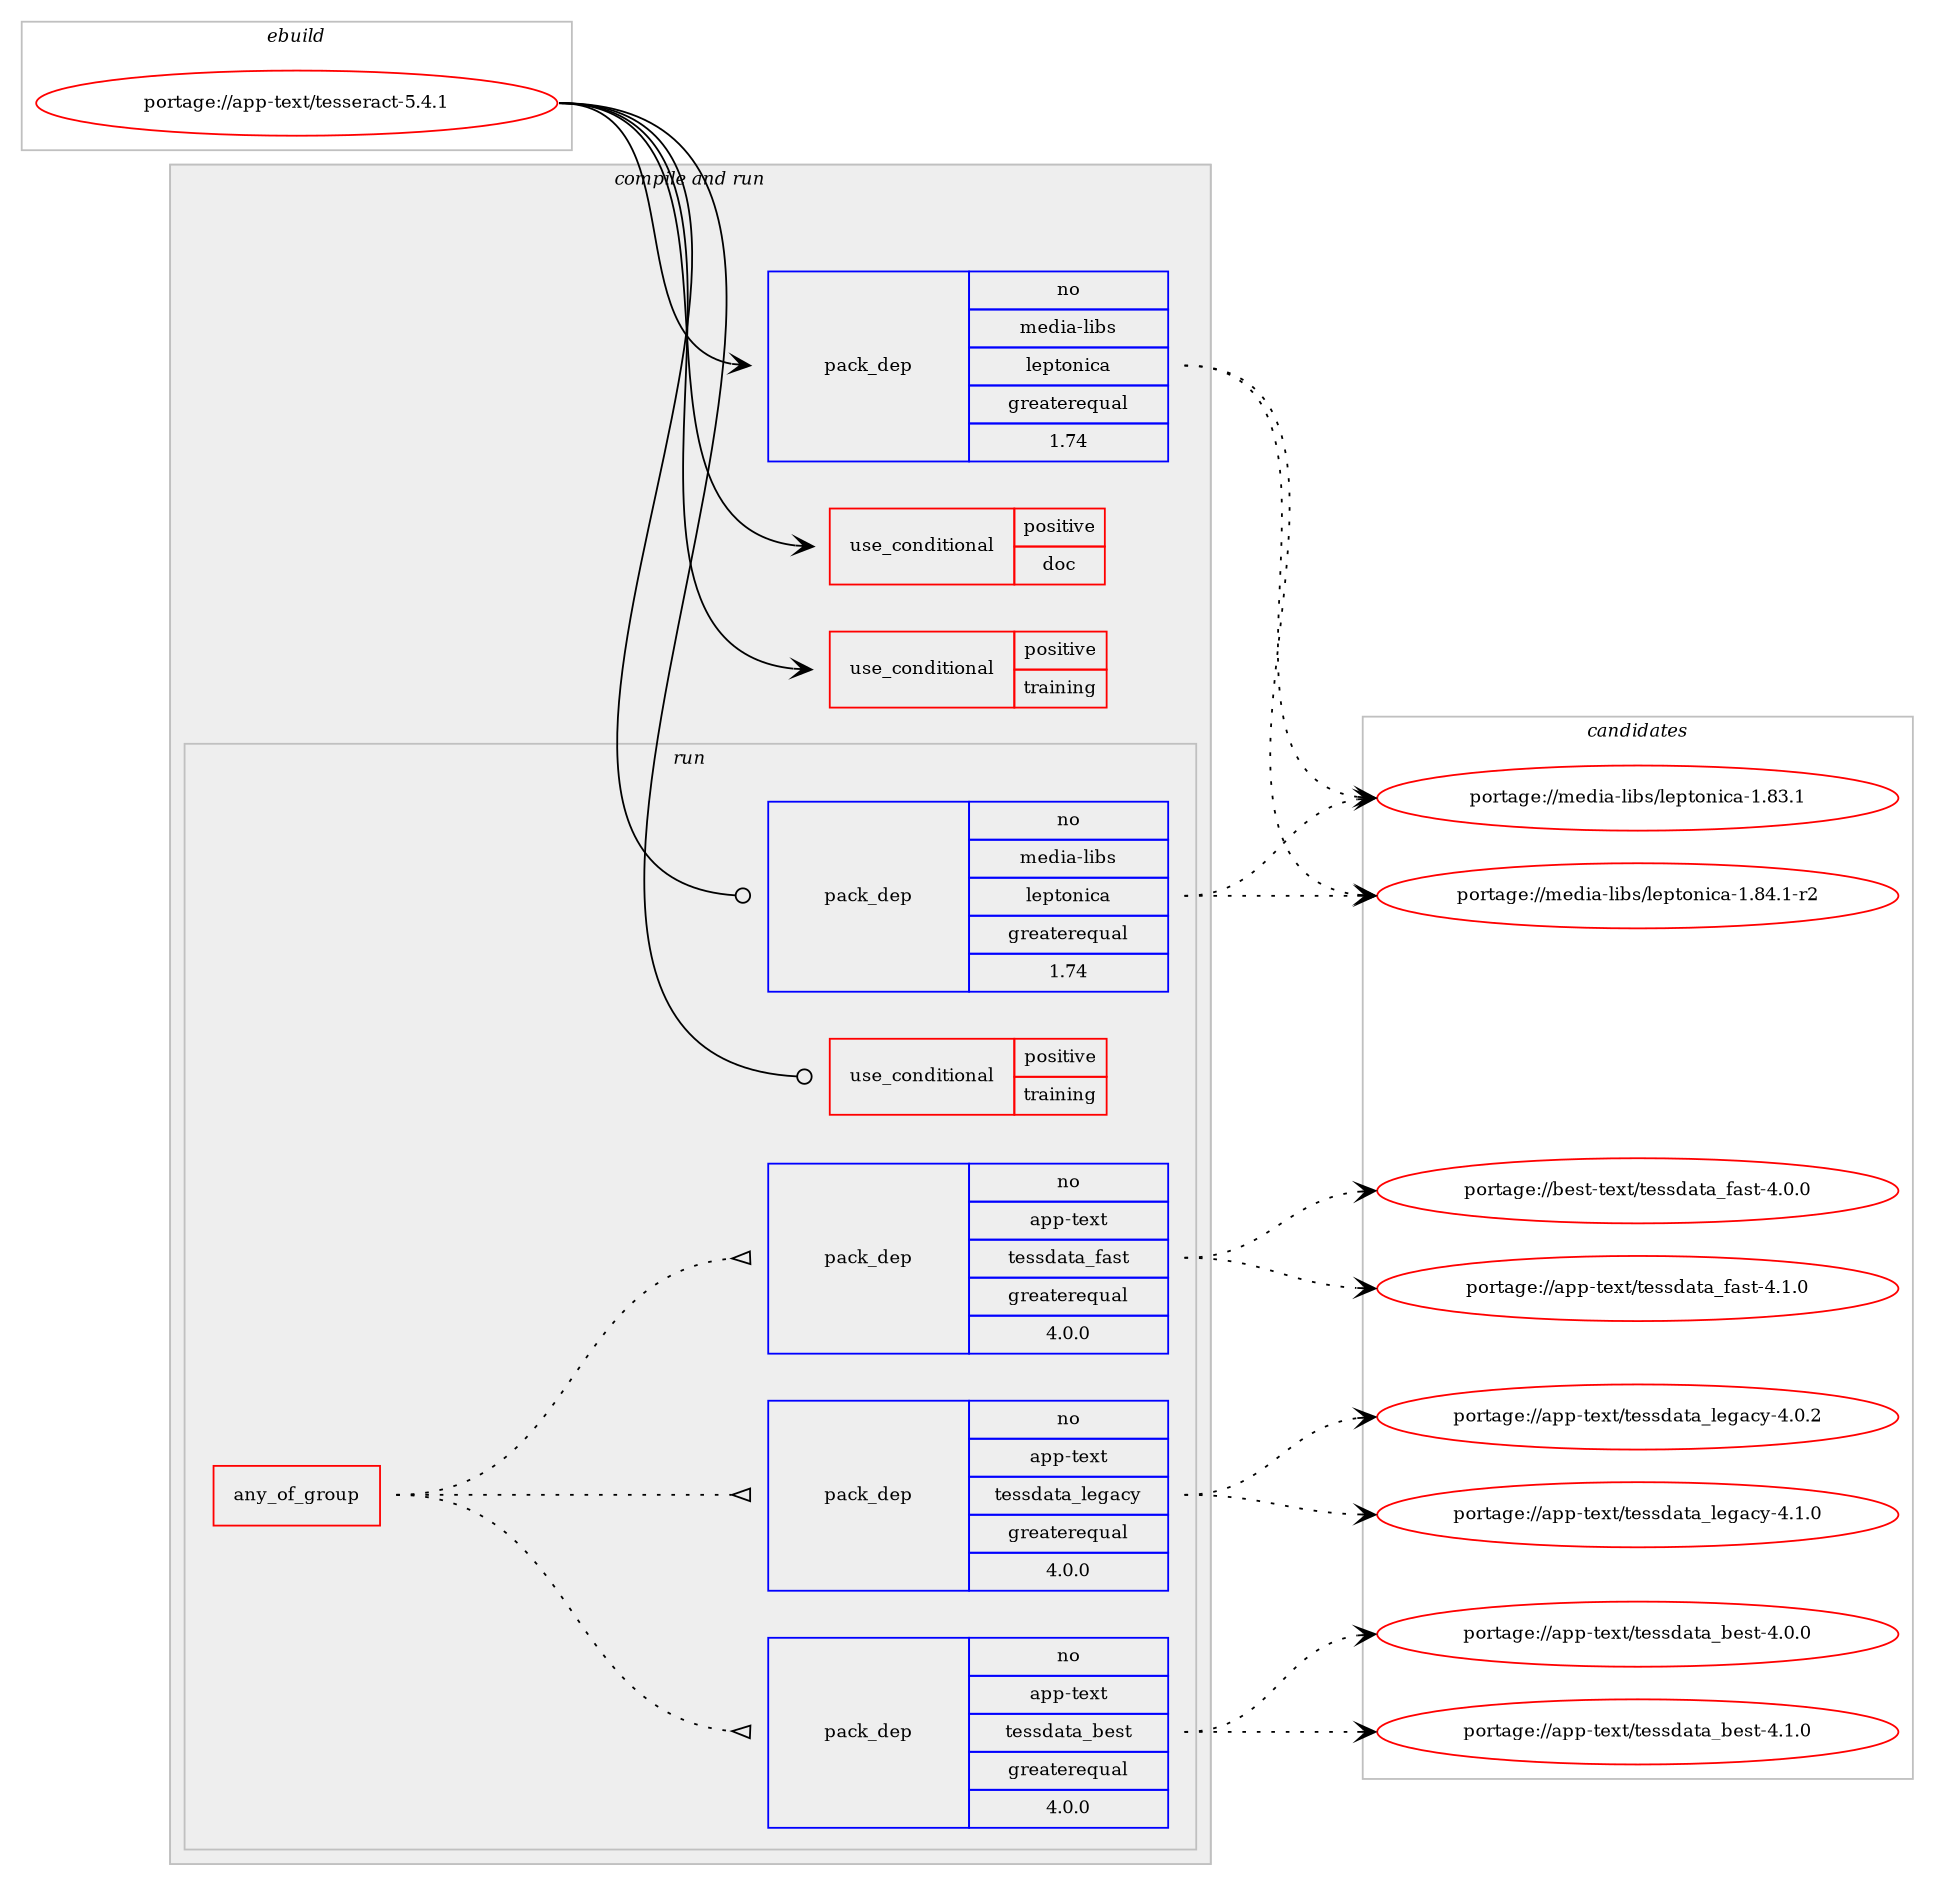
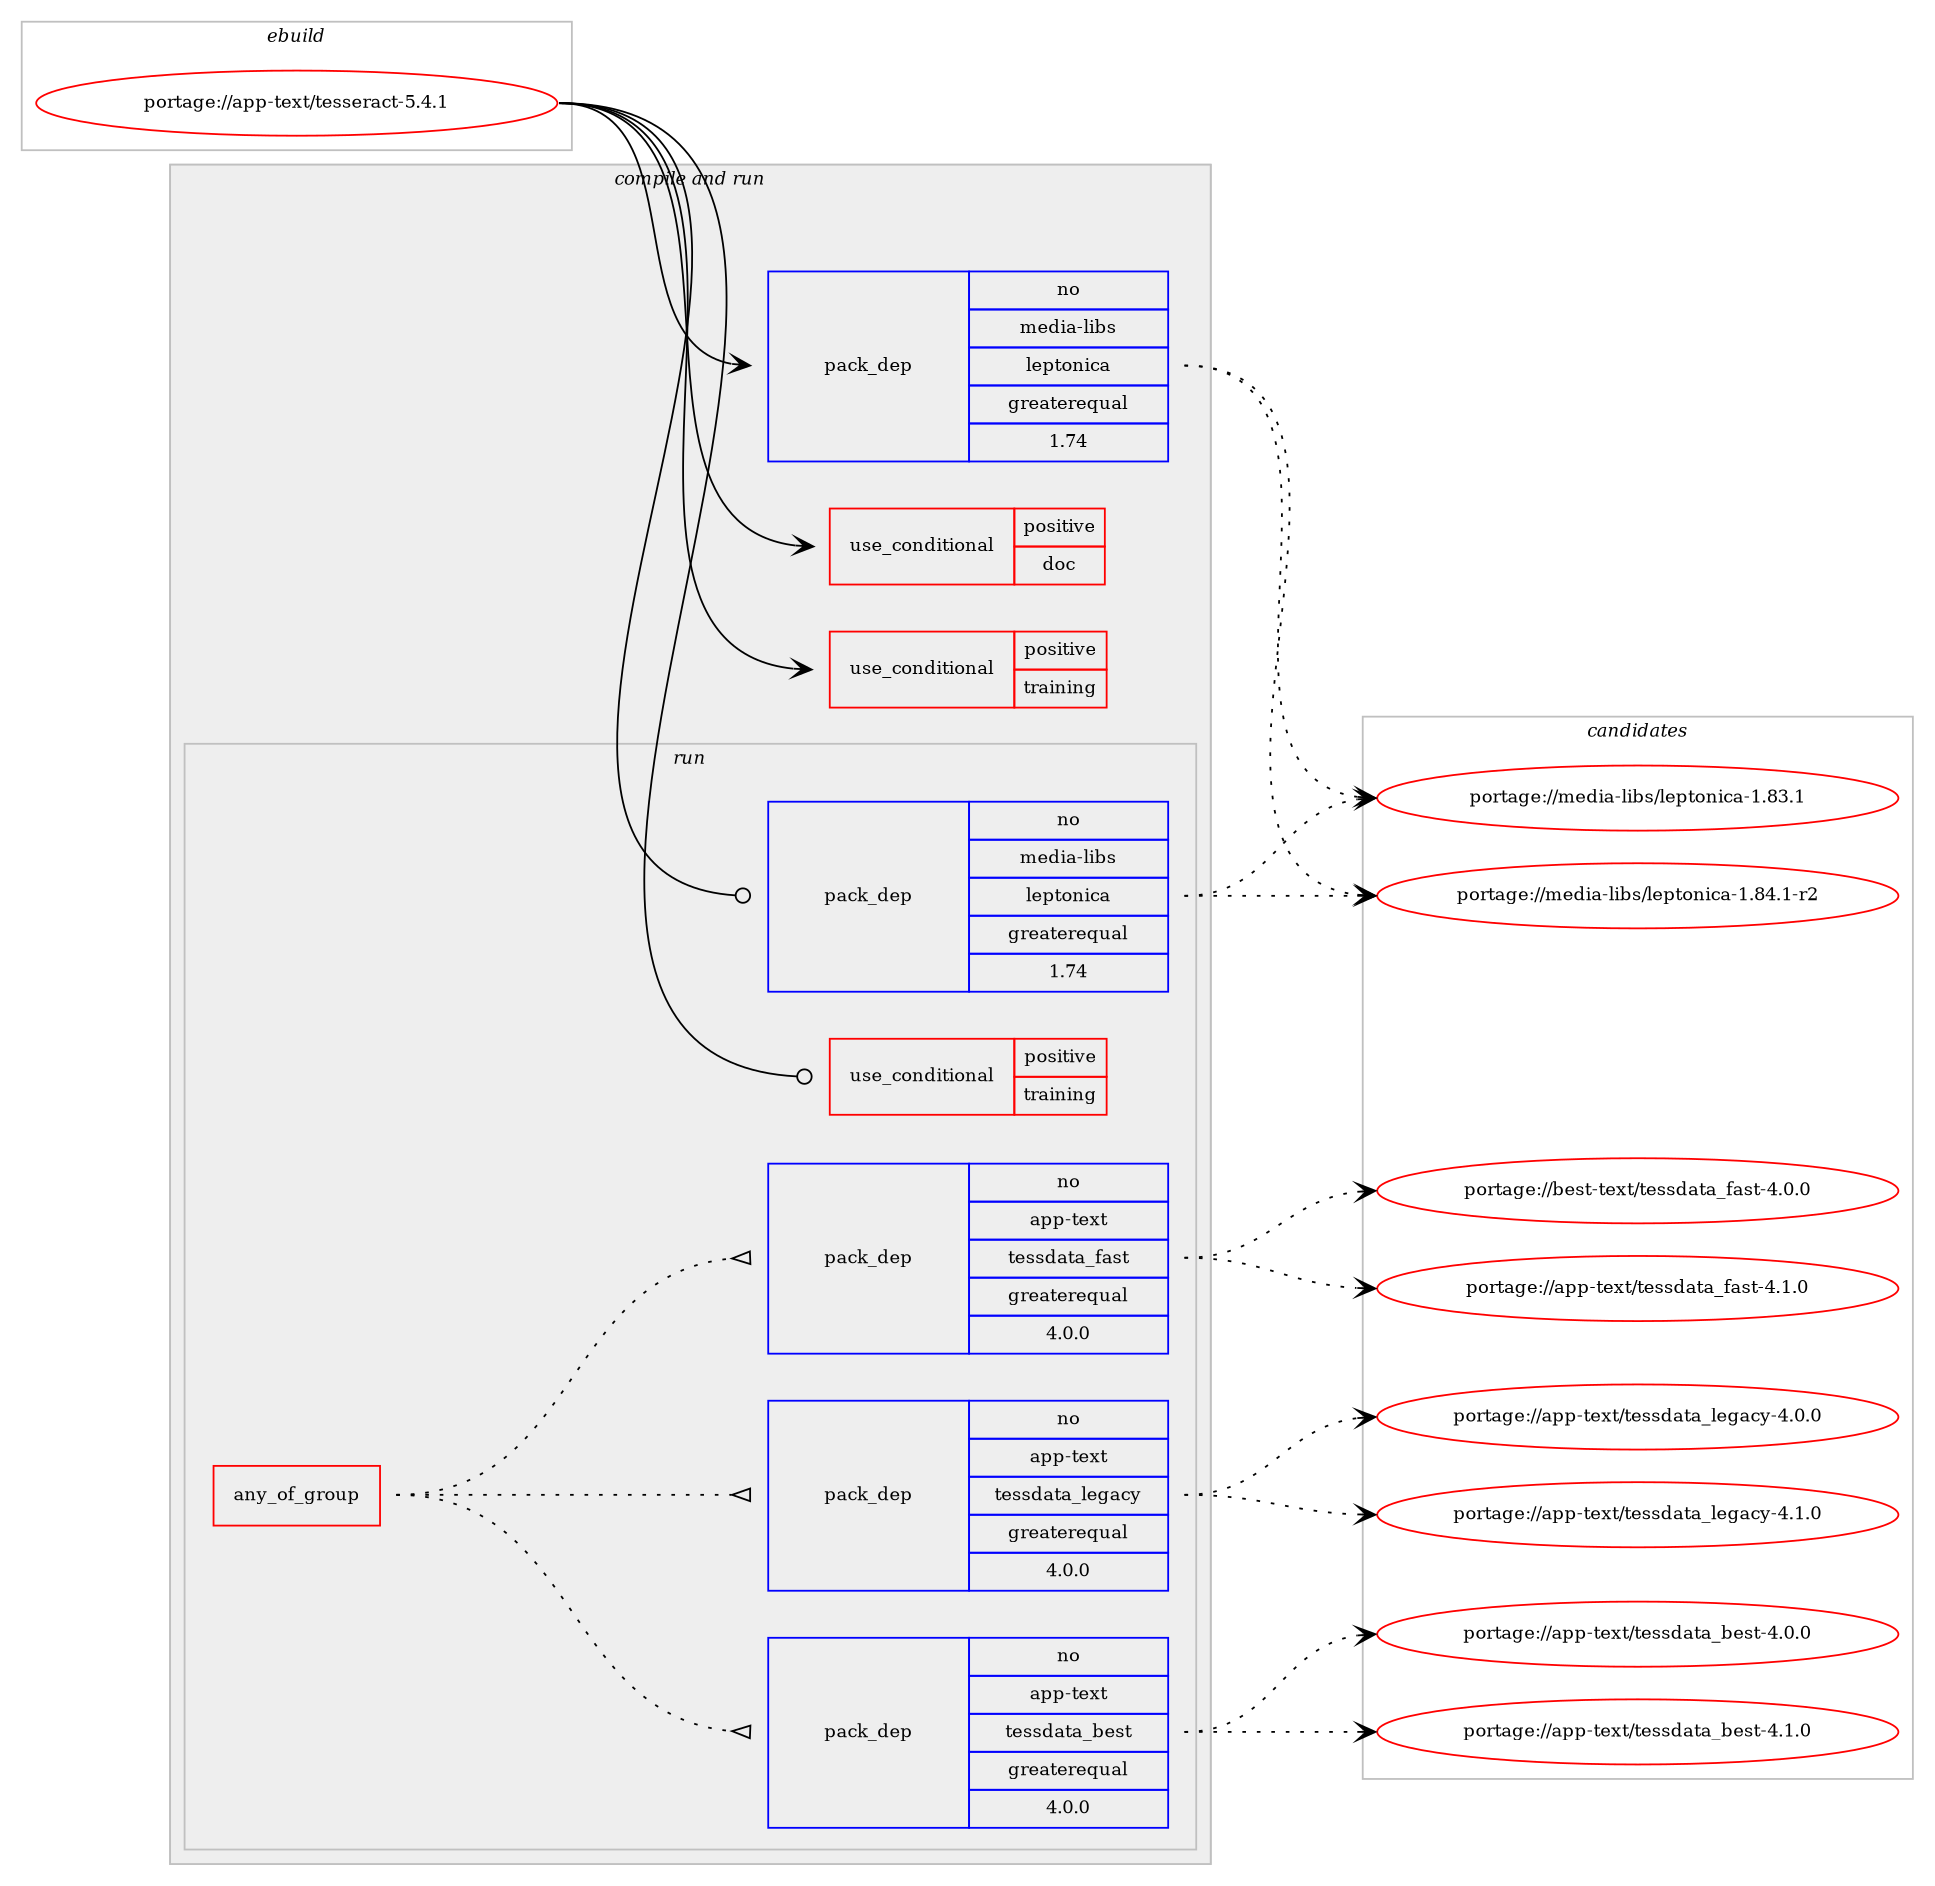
(1638, 1417) -> (1638, 1417)
